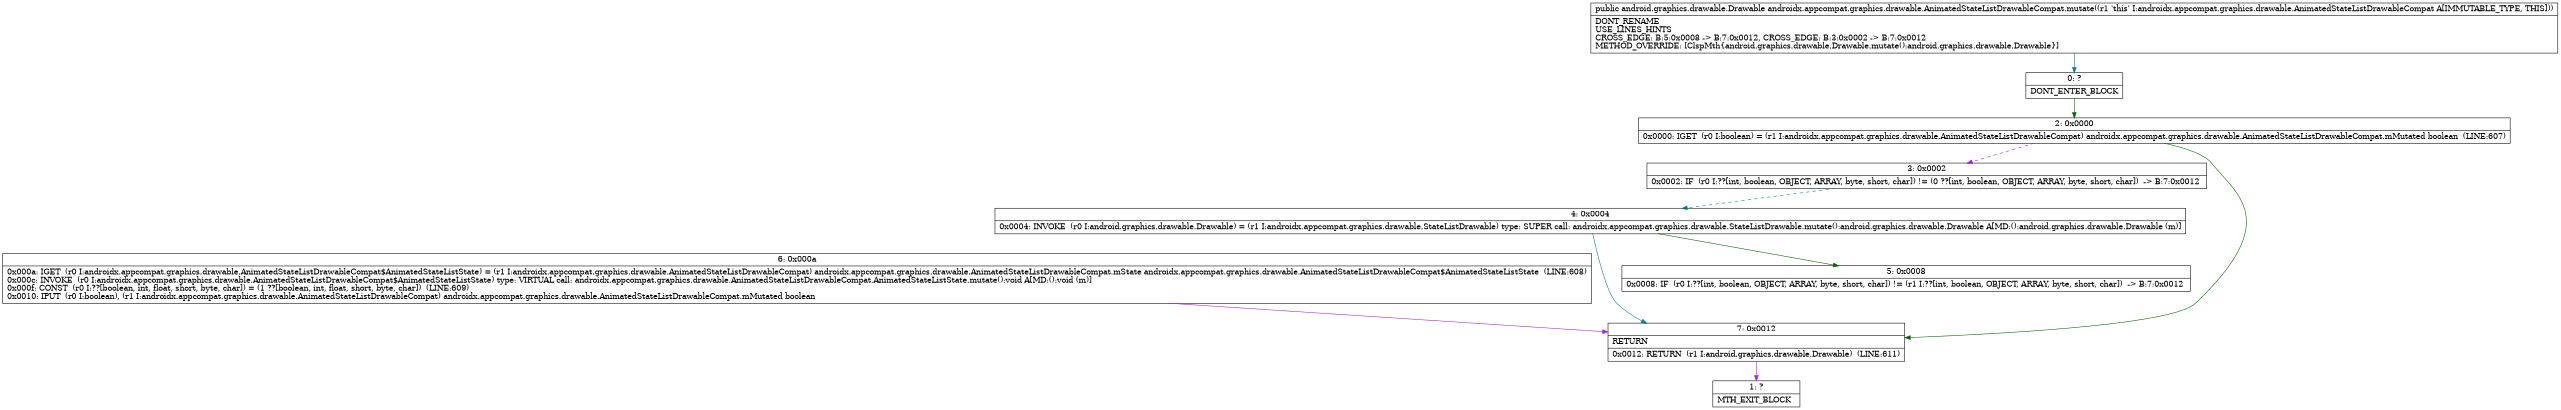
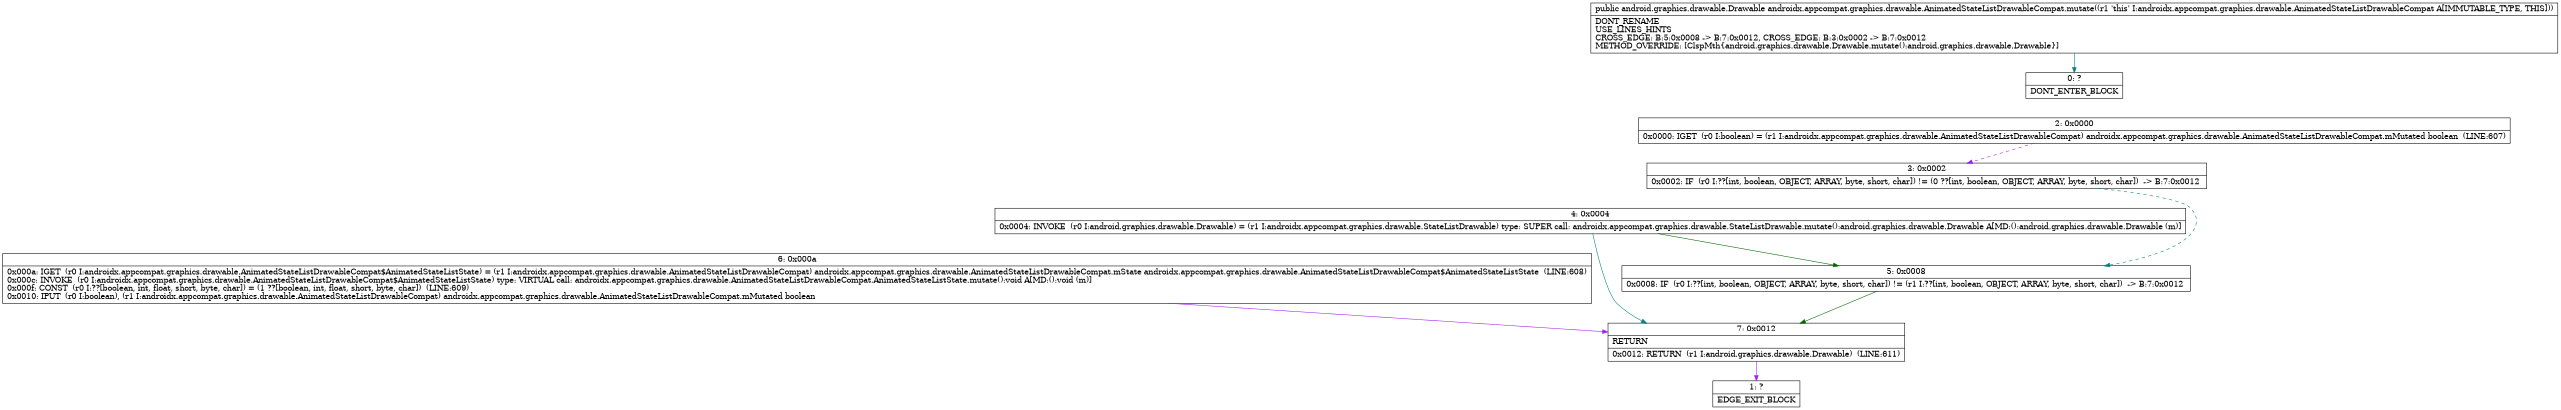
(2074, 105) -> none
(1761, 198) -> (2196, 217)
(2164, 315) -> (1841, 306)
(1754, 400) -> (1756, 400)
